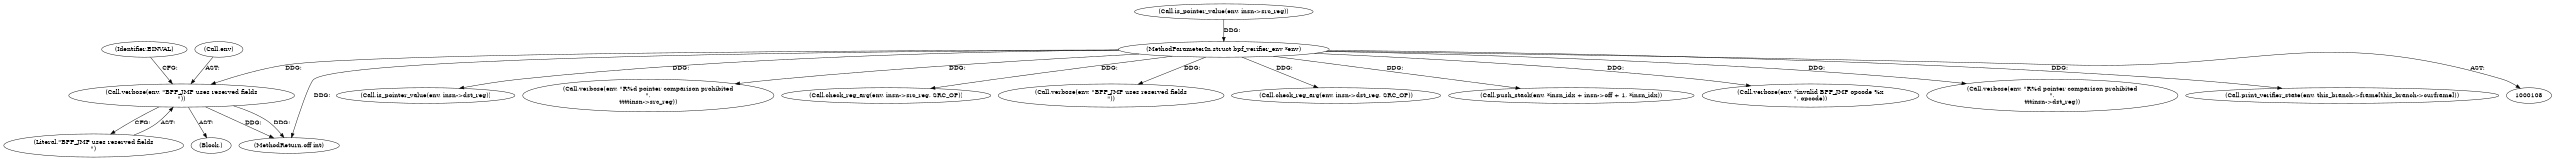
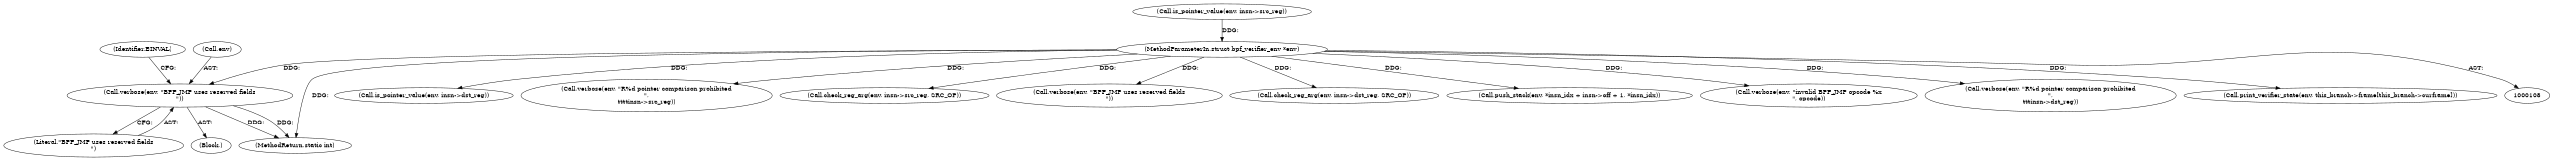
(289, 146) -> (295, 146)
